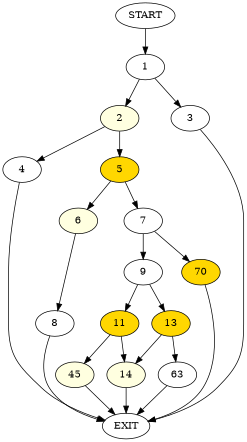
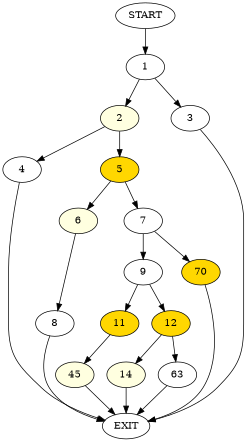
(171, 323) -> (171, 323)
(122, 345) -> none
